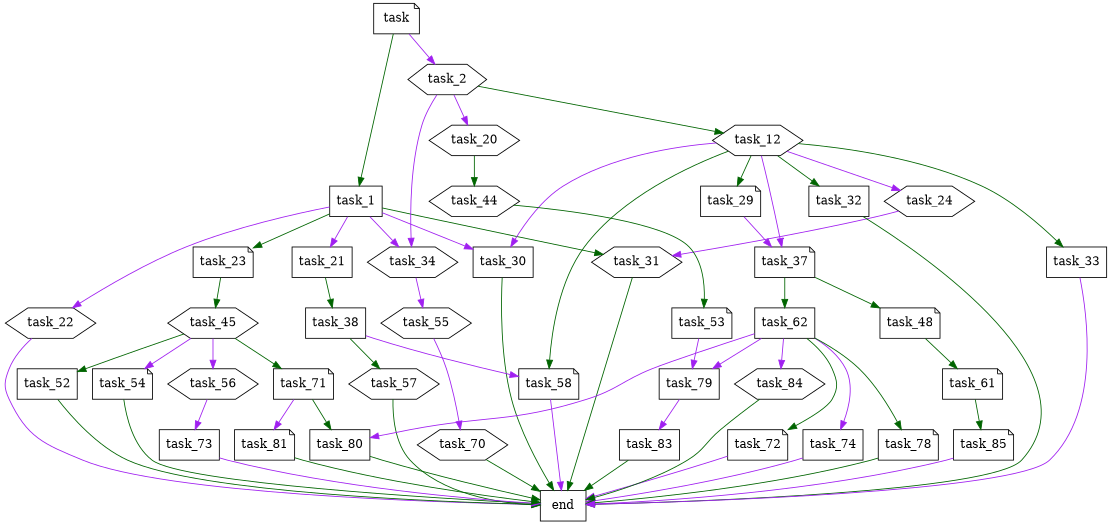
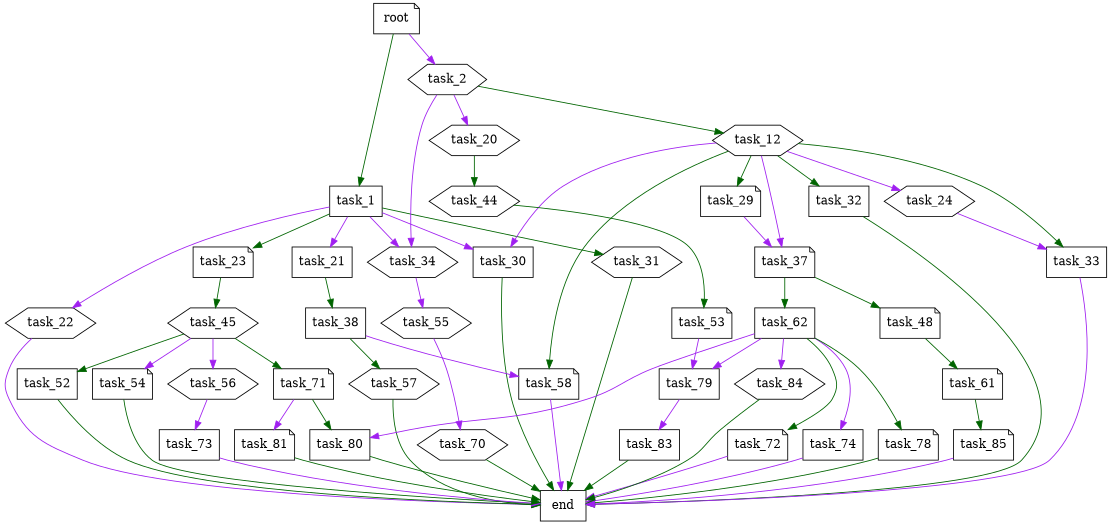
(397, 19) -> (397, 19)
(790, 235) -> (998, 230)
